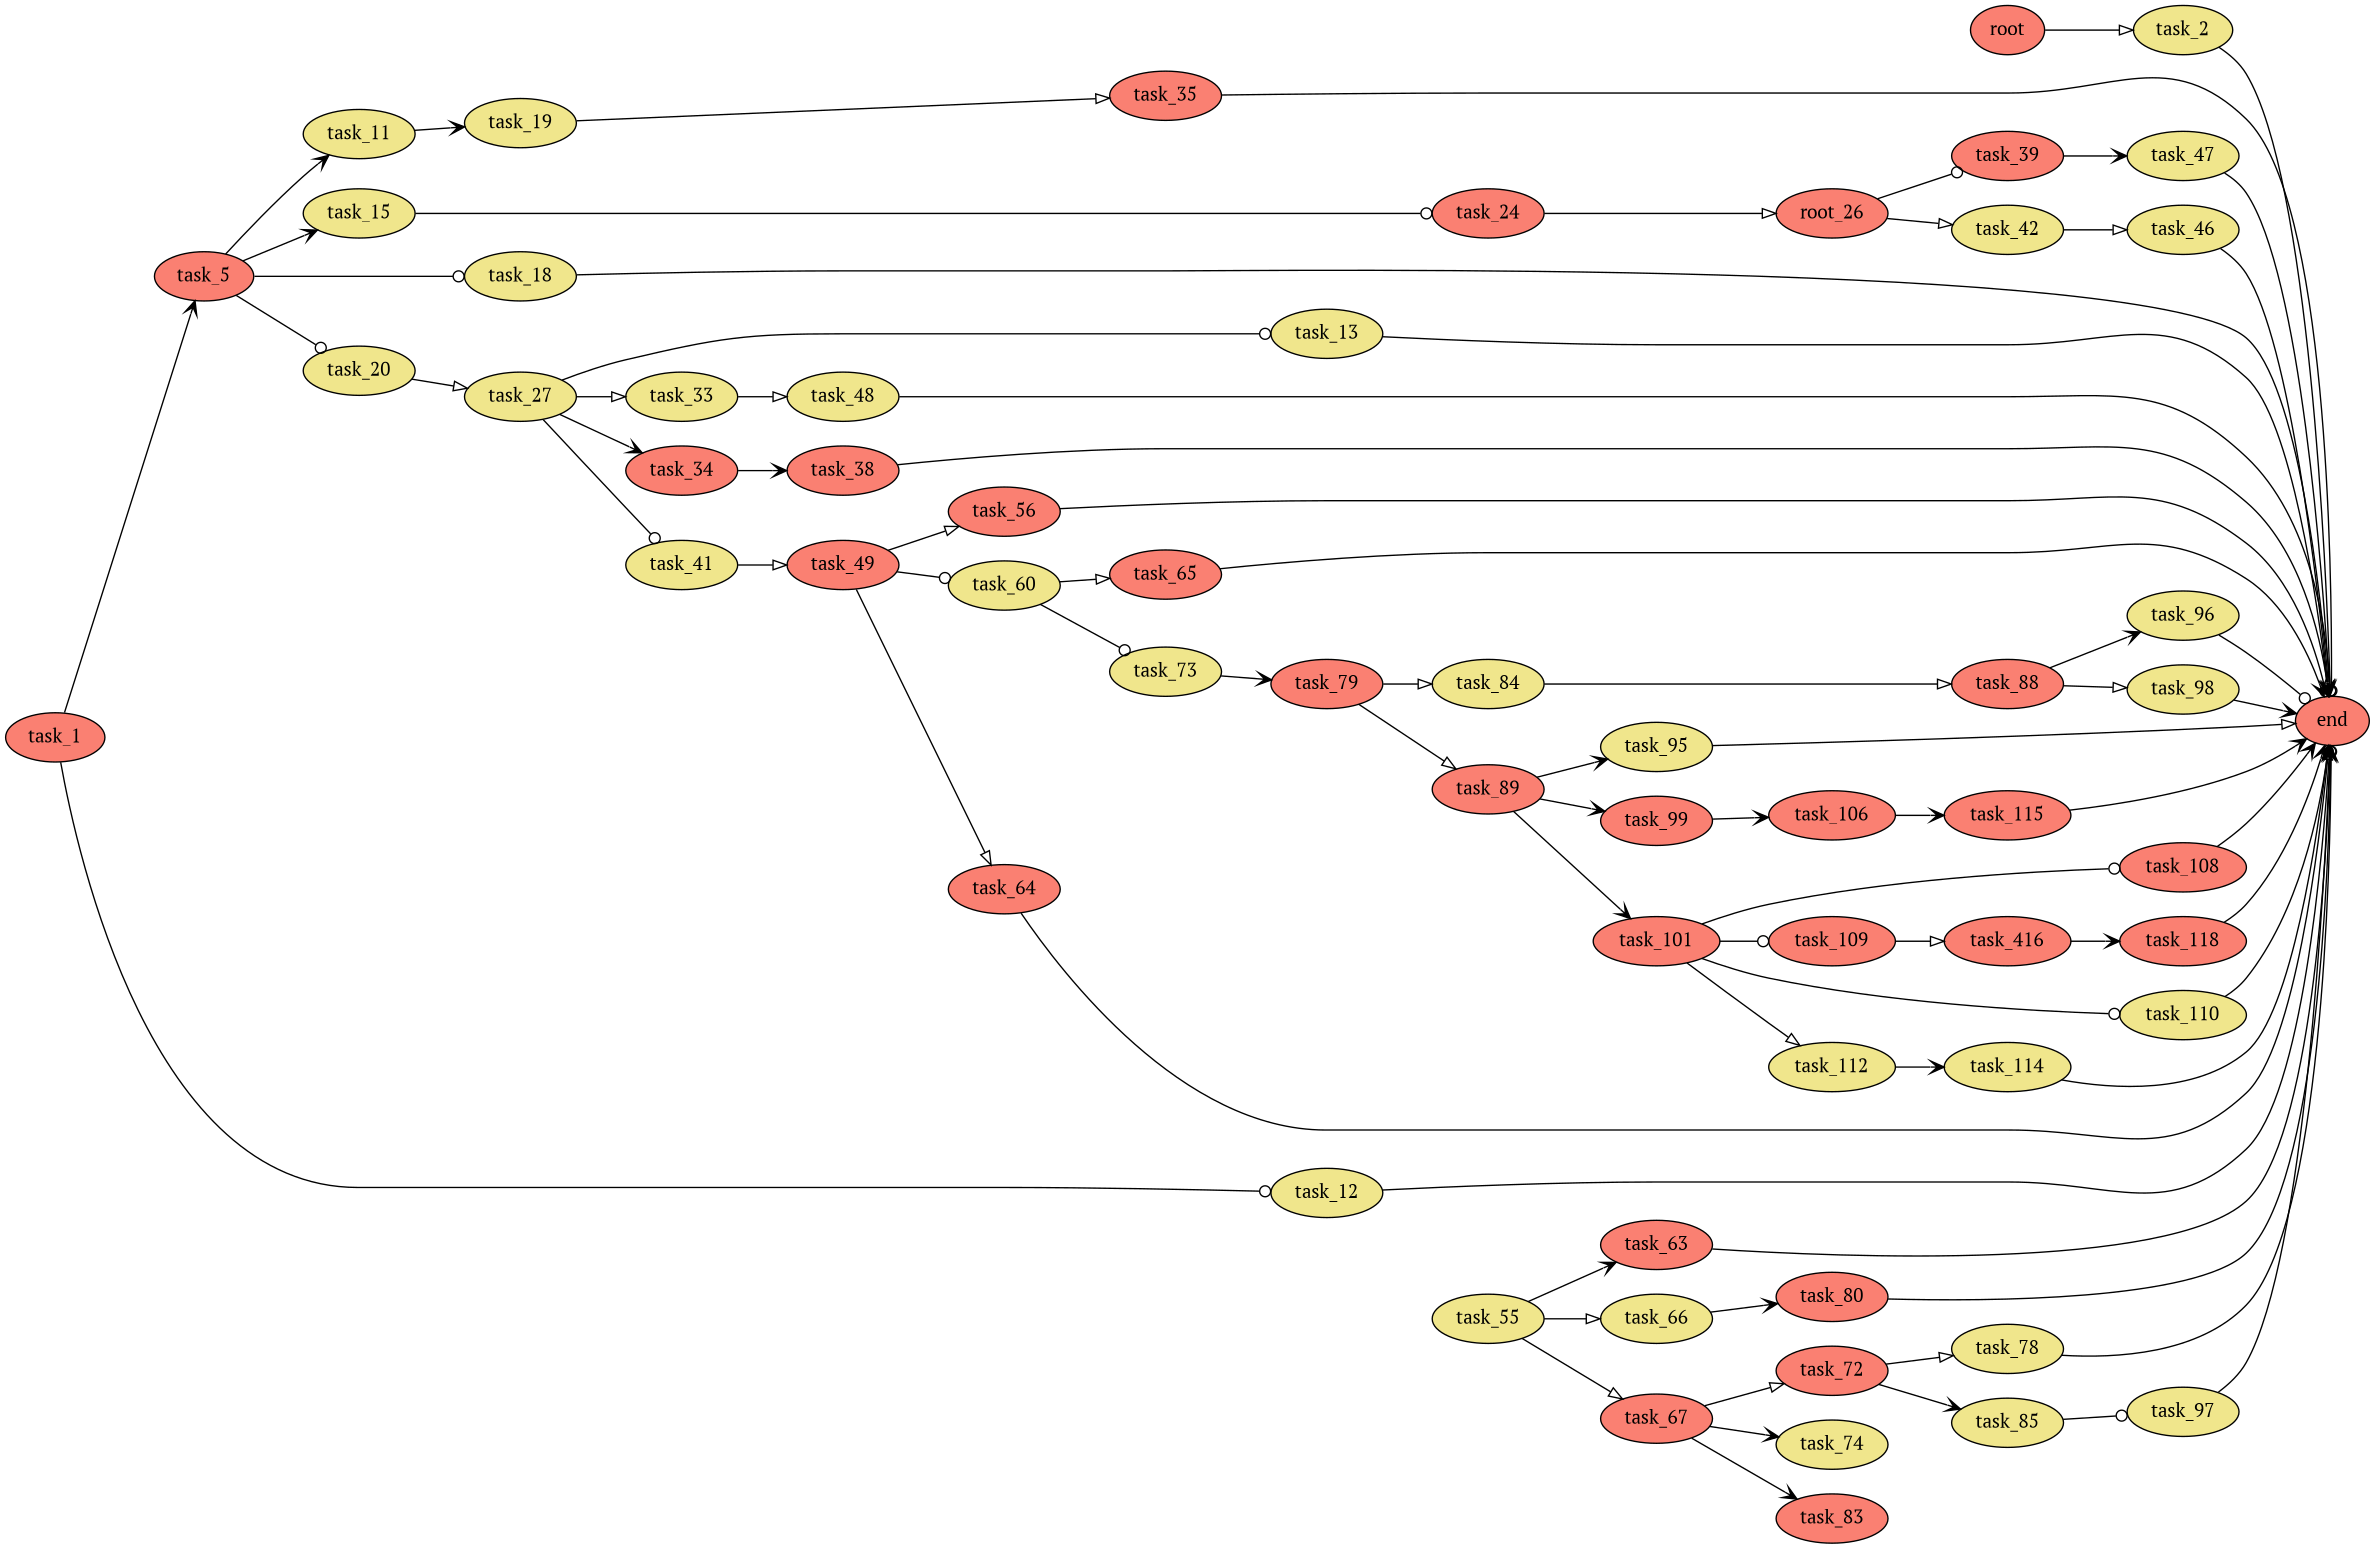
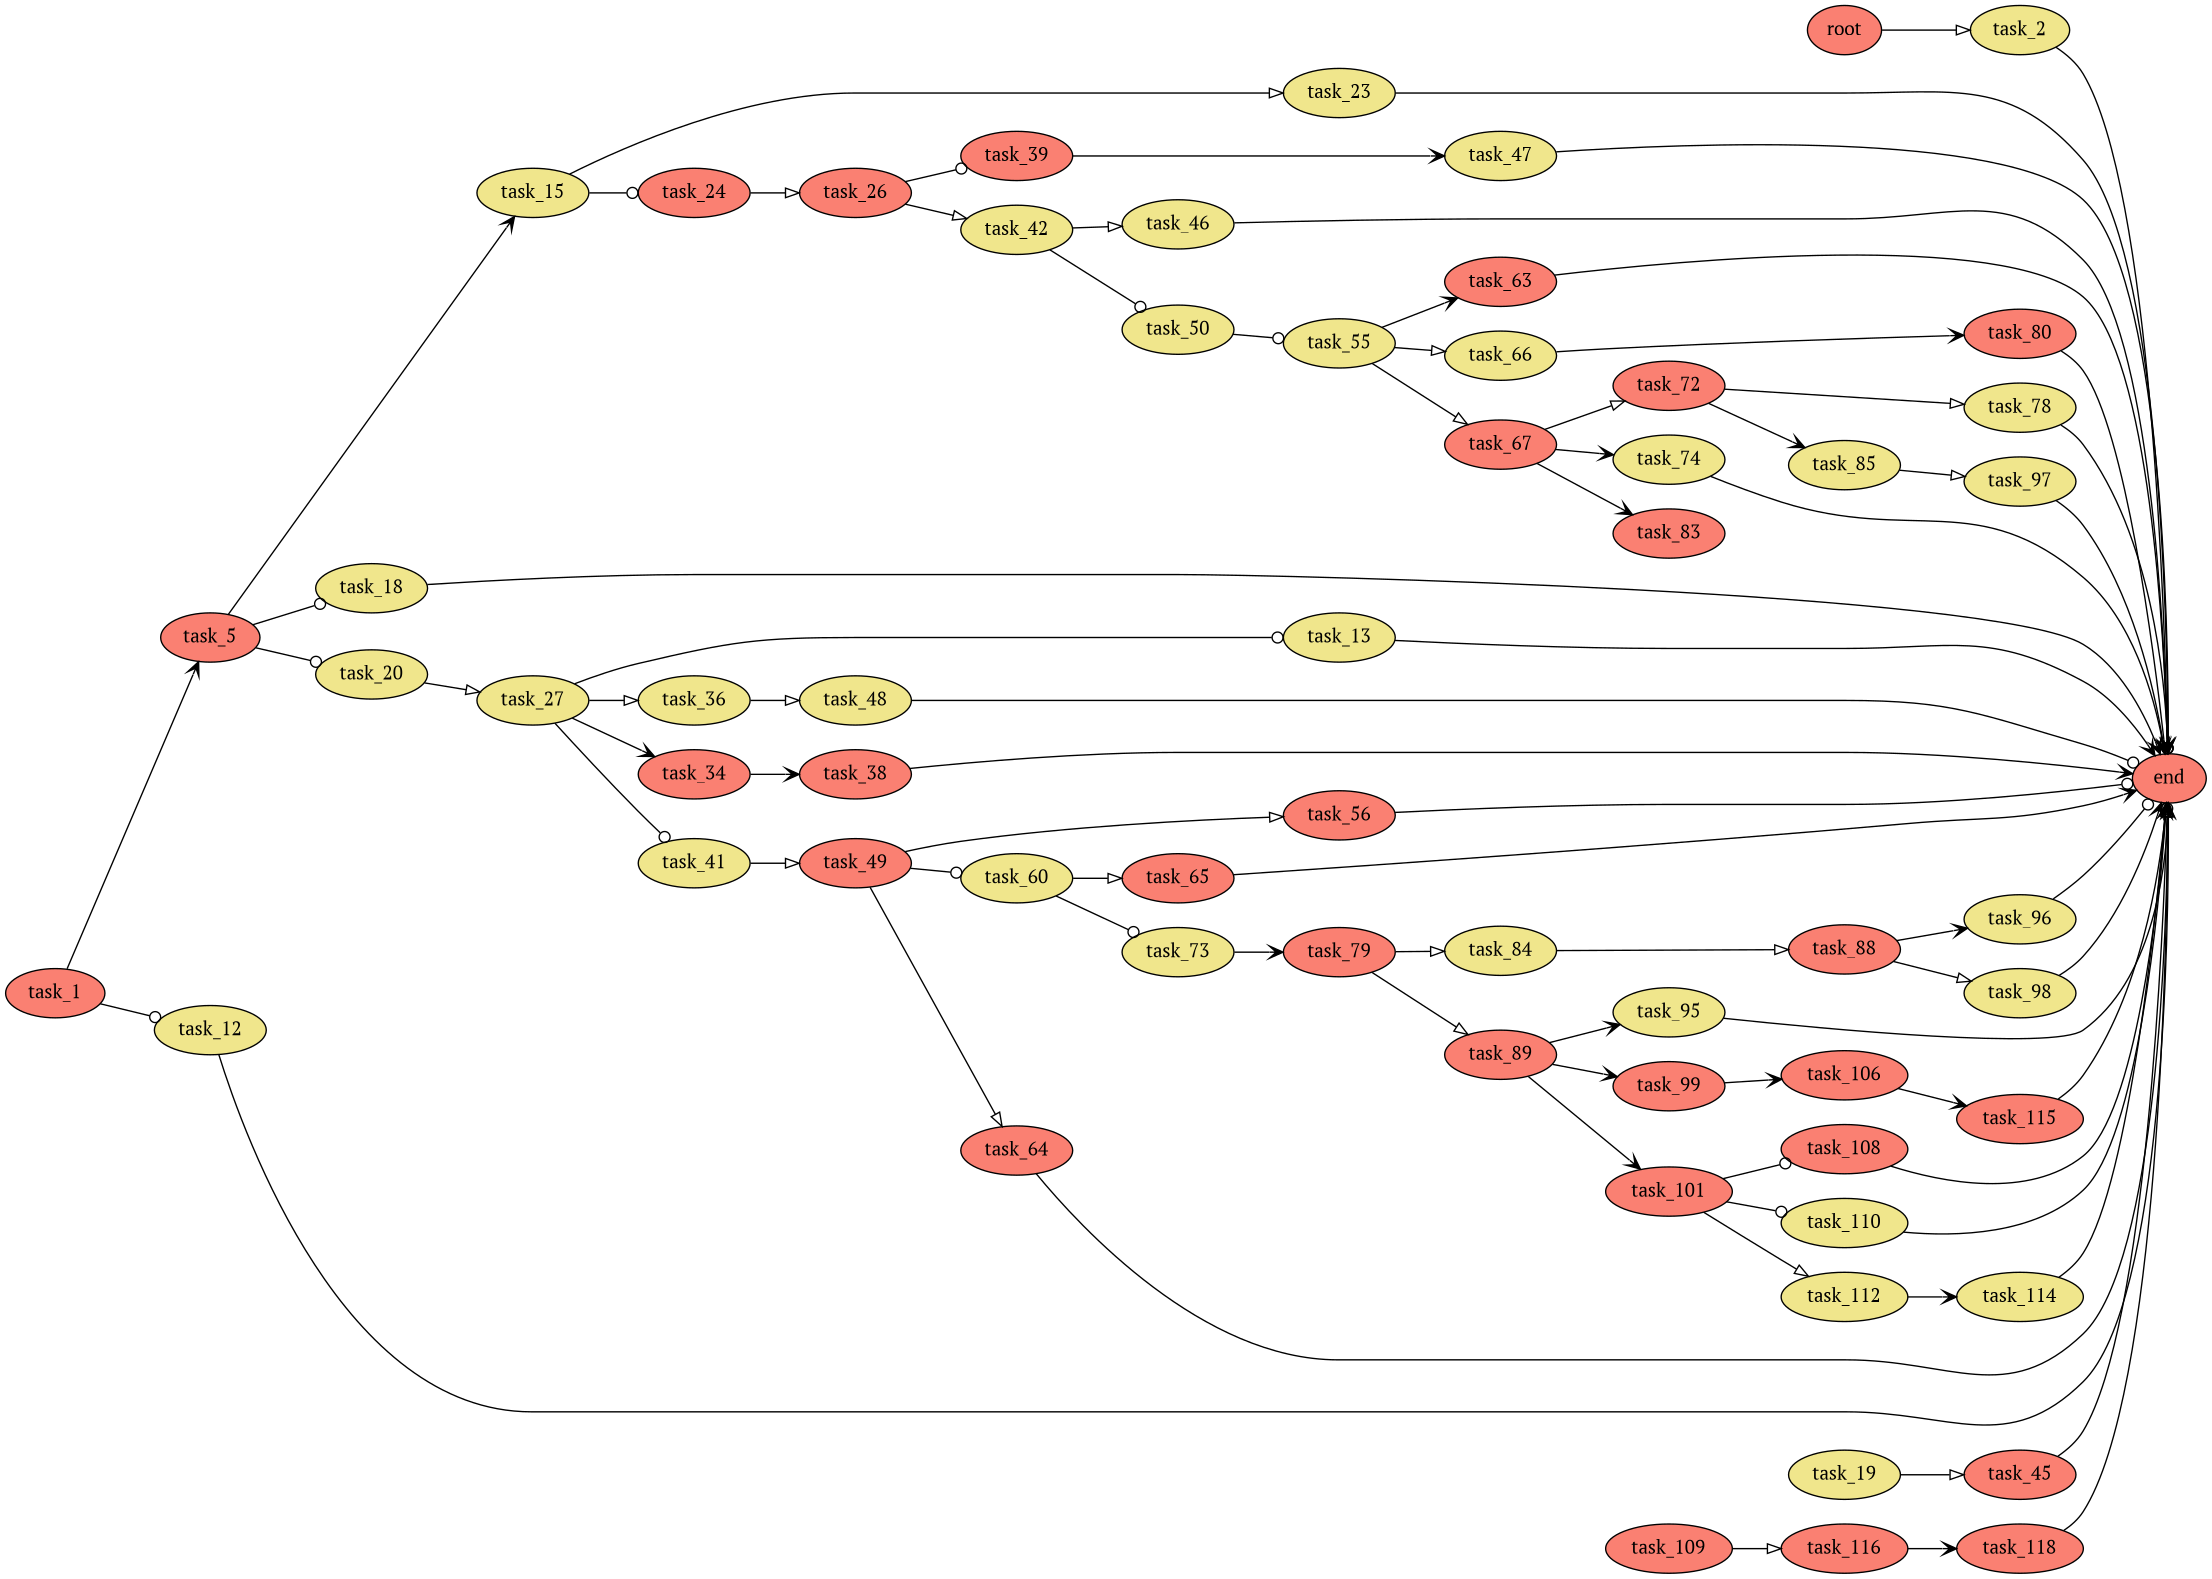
none -> (1339, 93)
(1166, 96) -> (2020, 1475)
(359, 134) -> none
(1832, 213) -> (855, 193)
none -> (1178, 330)
(682, 397) -> (694, 700)
none -> (1992, 529)
(1739, 941) -> none
(2008, 941) -> (1845, 1549)
(2089, 1418) -> (1925, 473)
